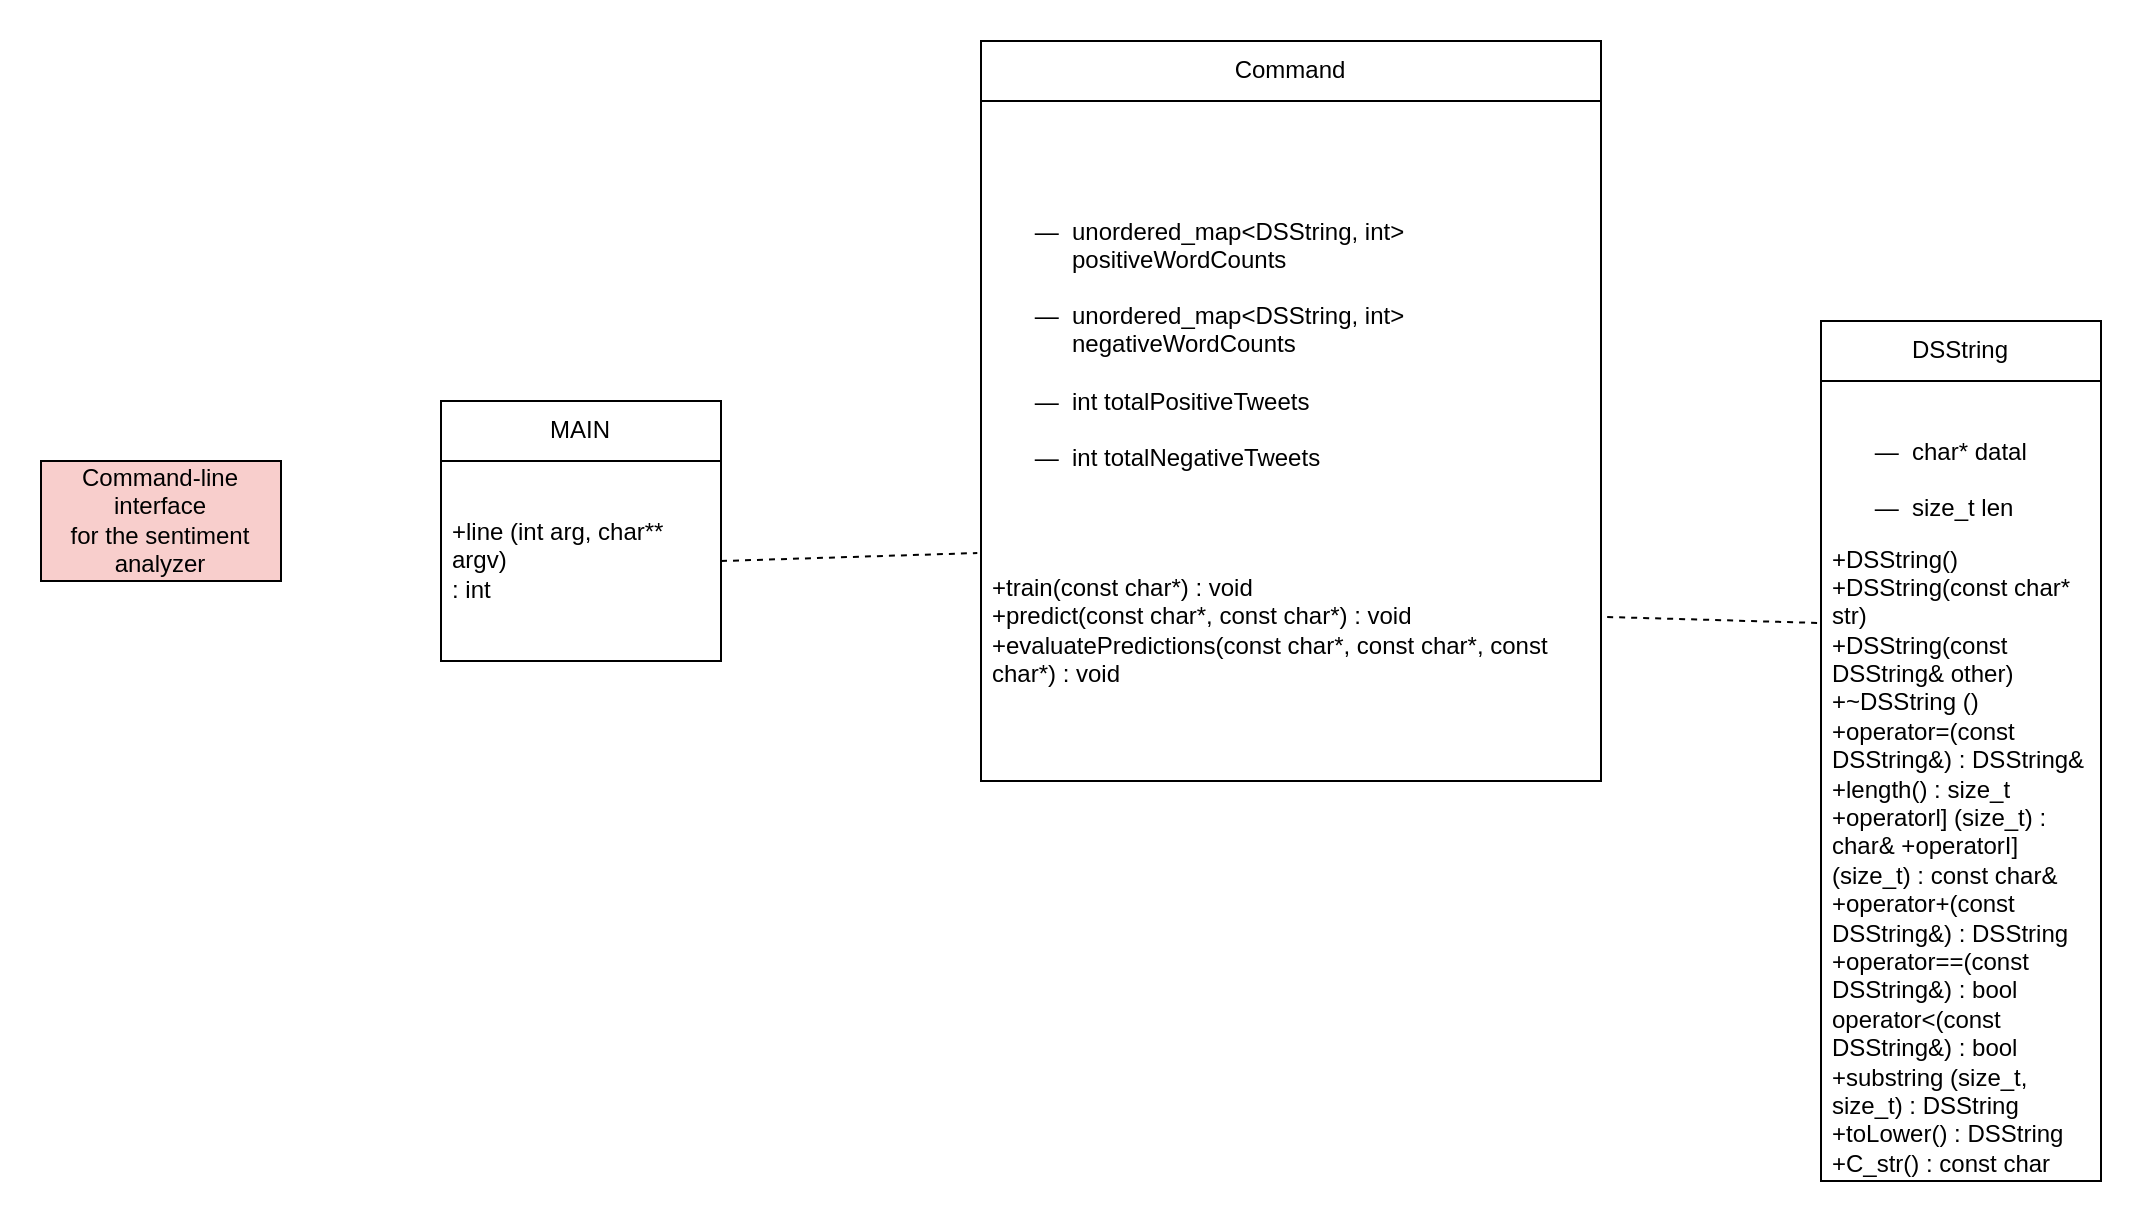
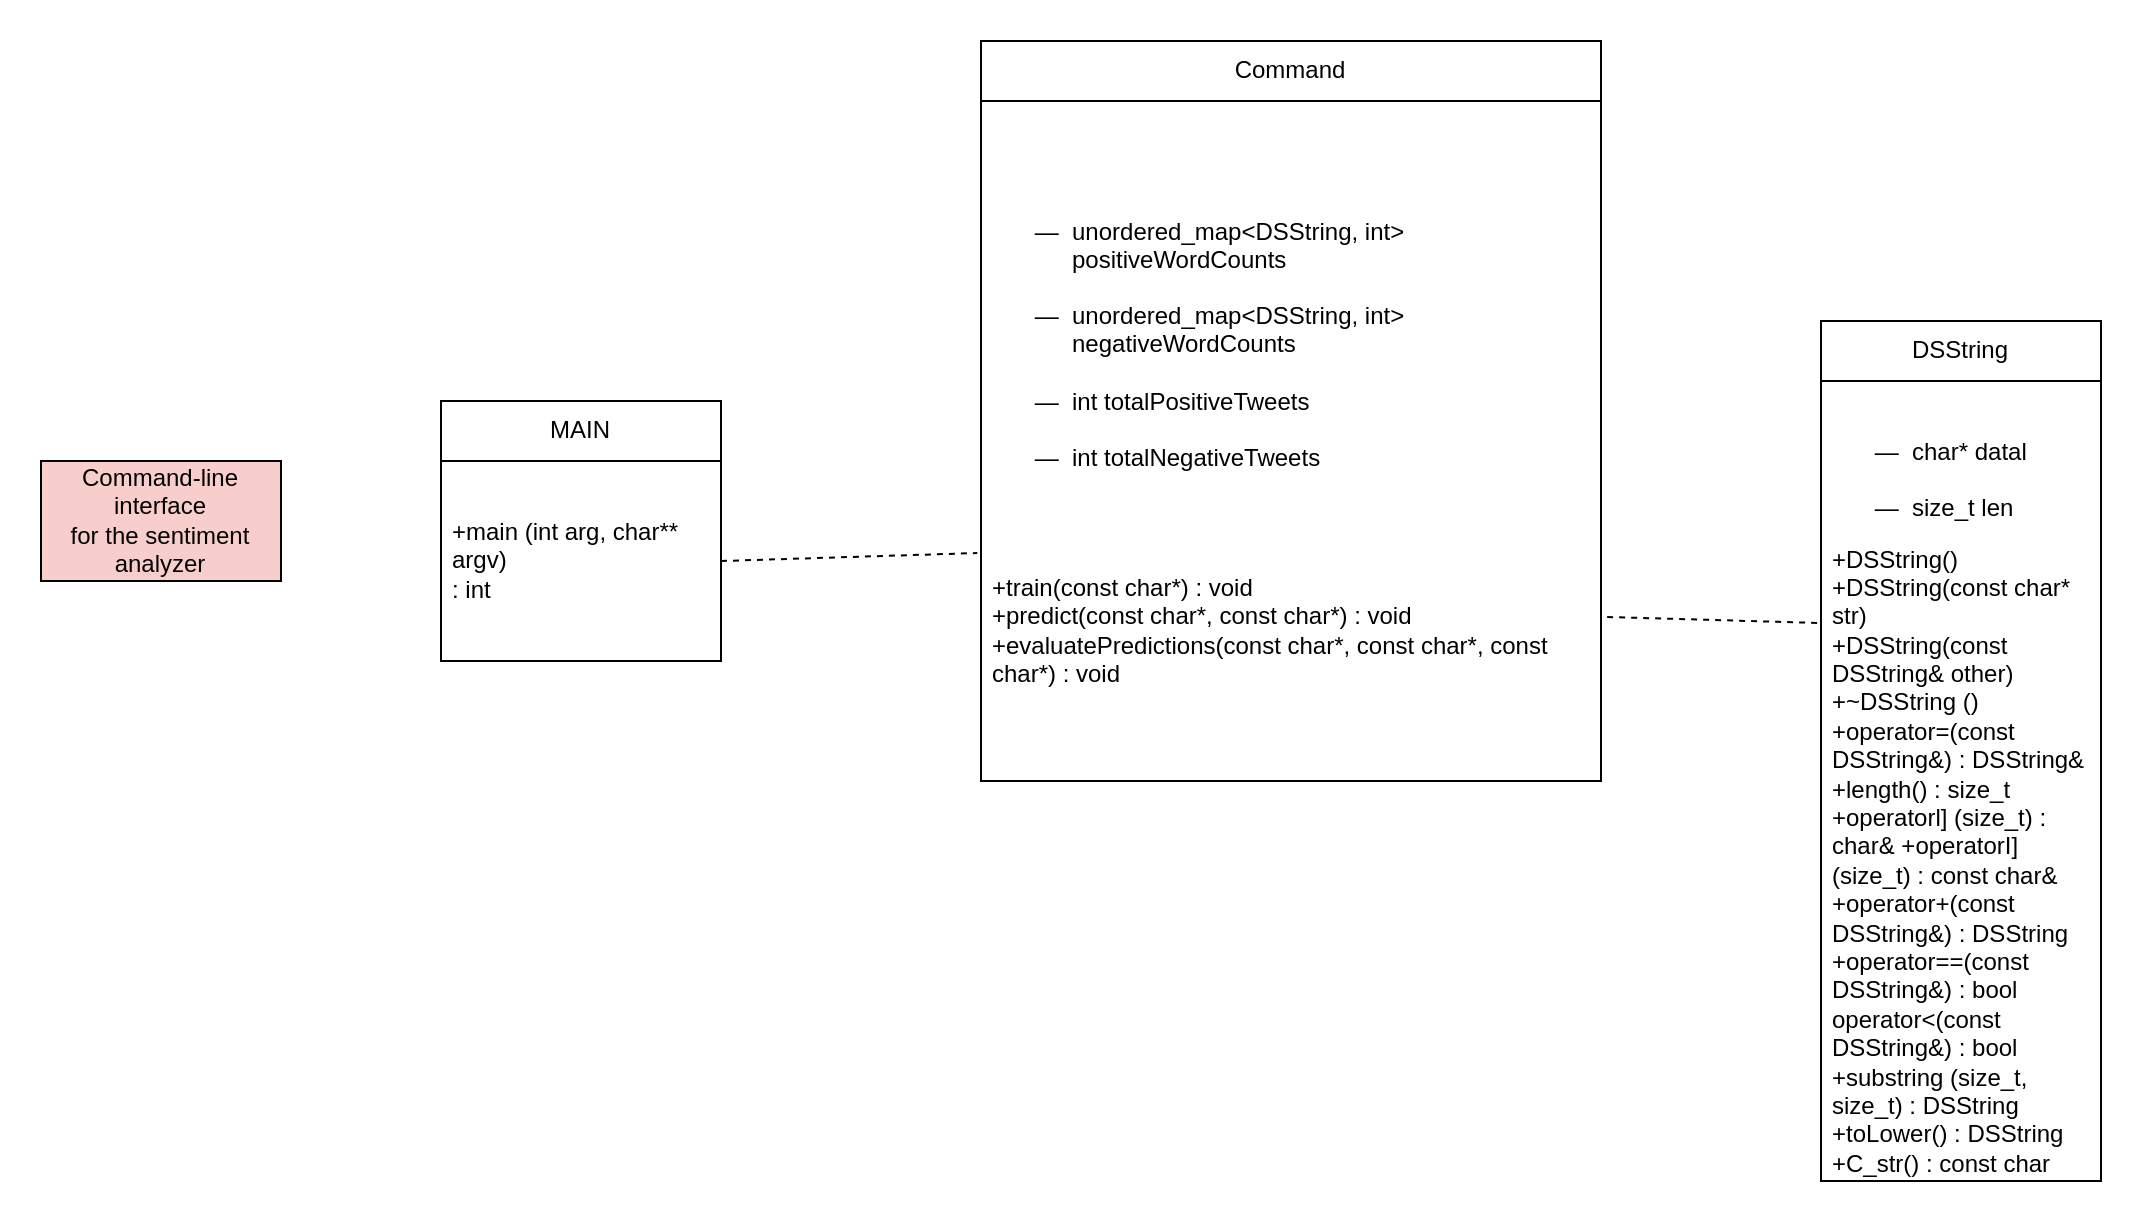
(583, 561) -> (583, 561)
